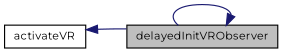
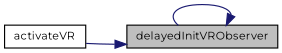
(112, 29) -> (100, 44)
